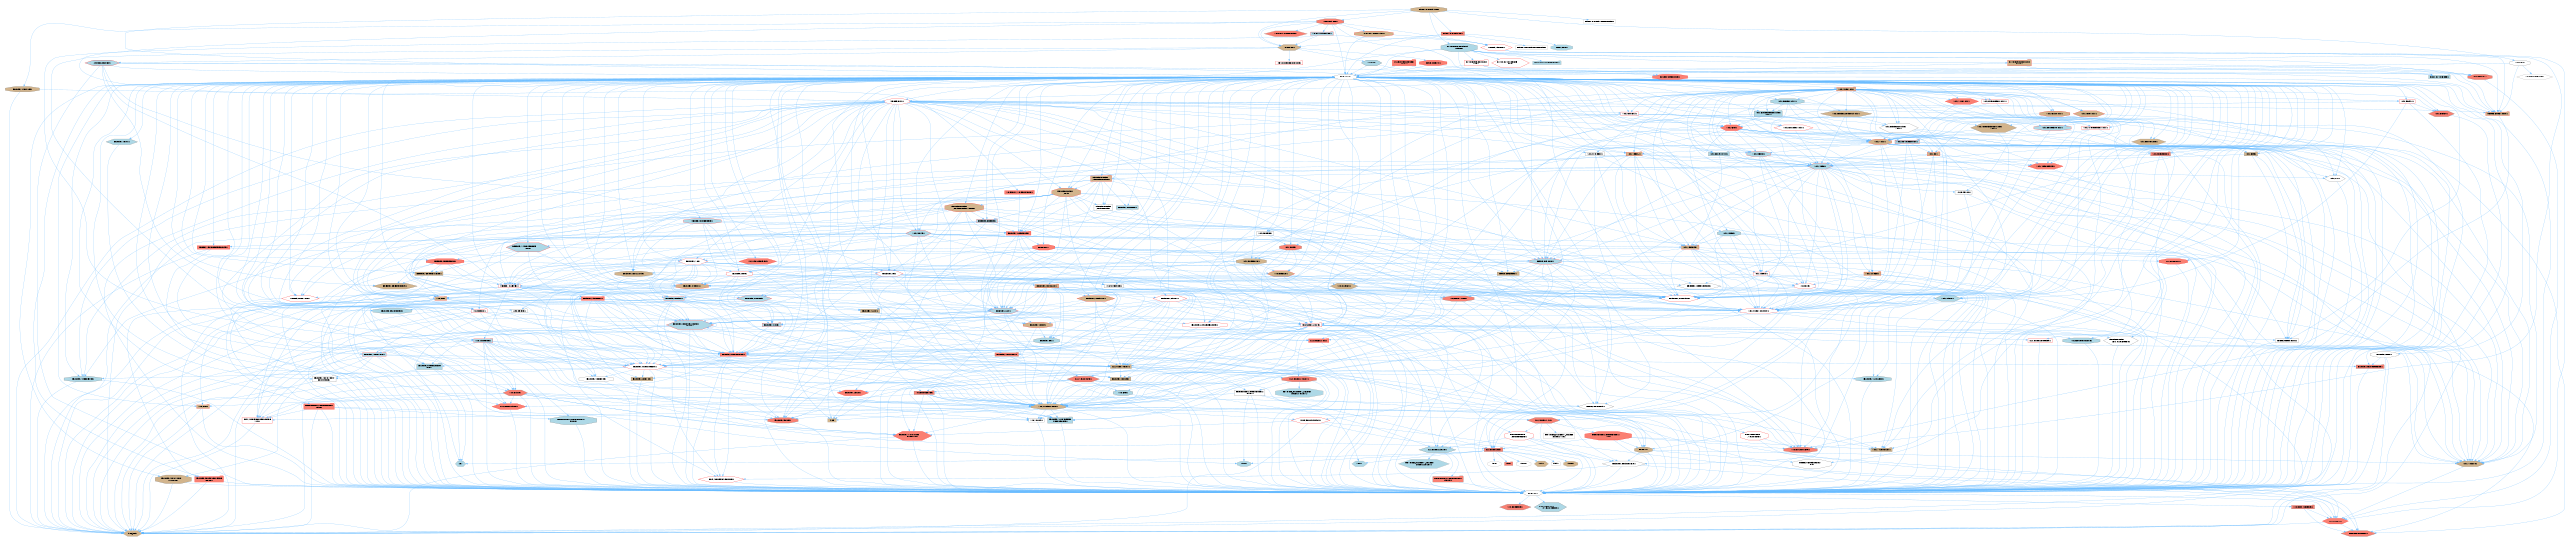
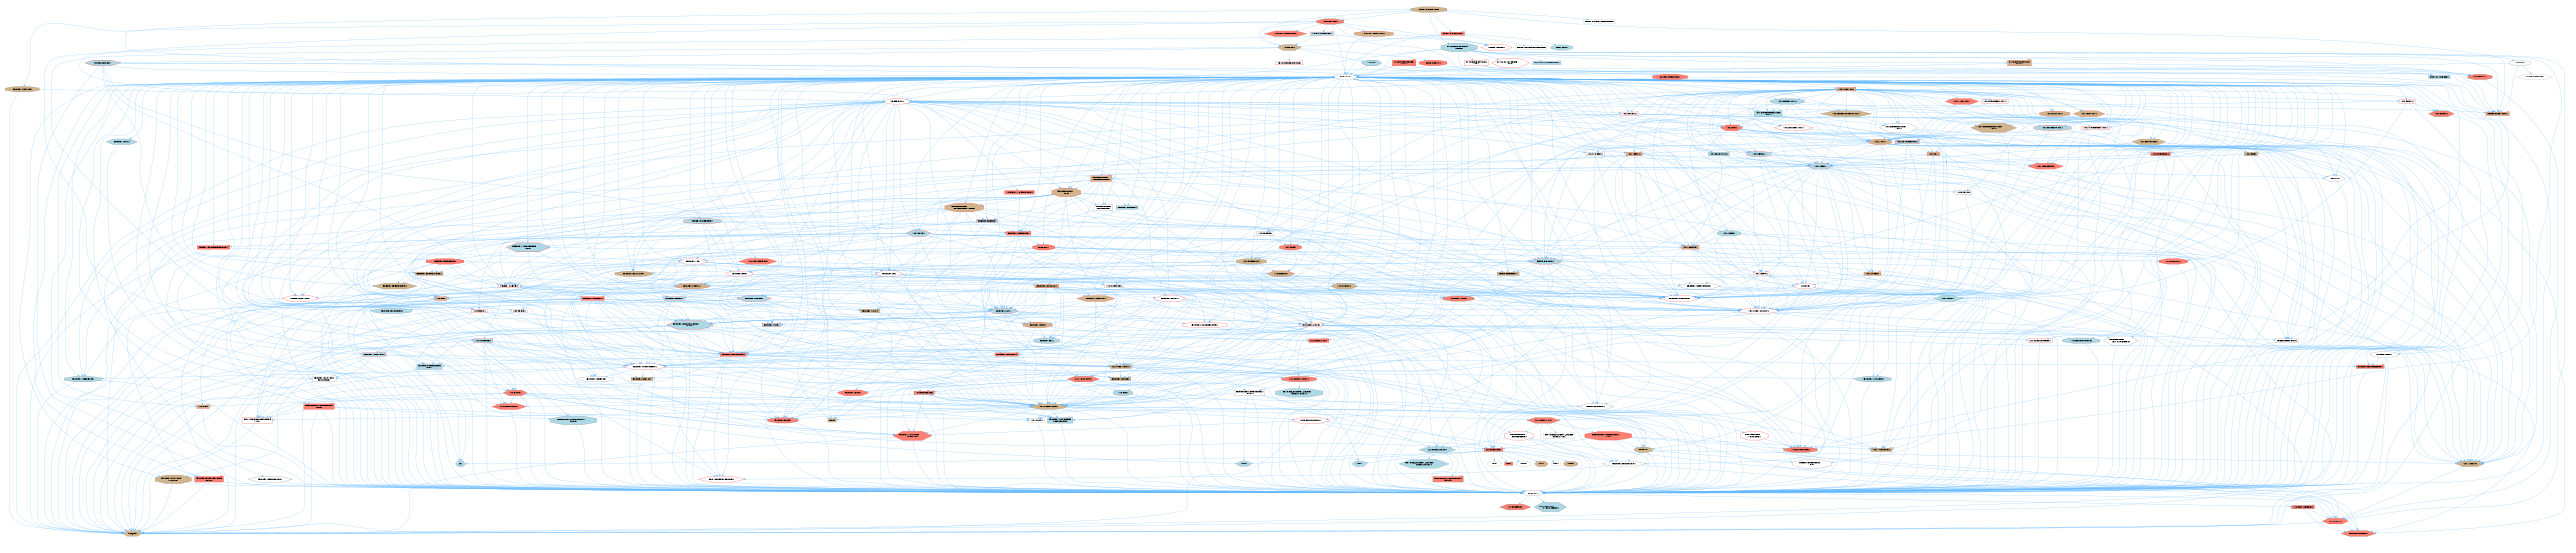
(832, 420) -> (832, 420)
none -> (270, 479)
